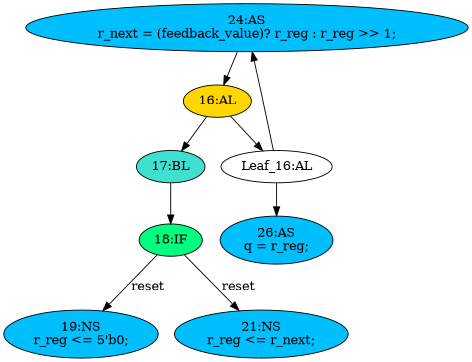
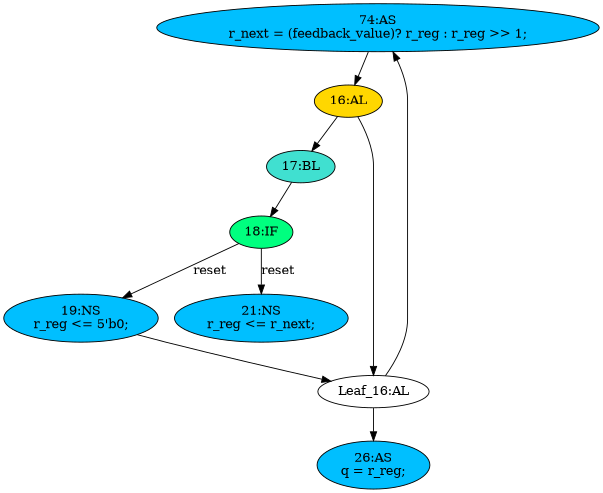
(247, 28) -> (378, 28)
none -> (229, 358)
